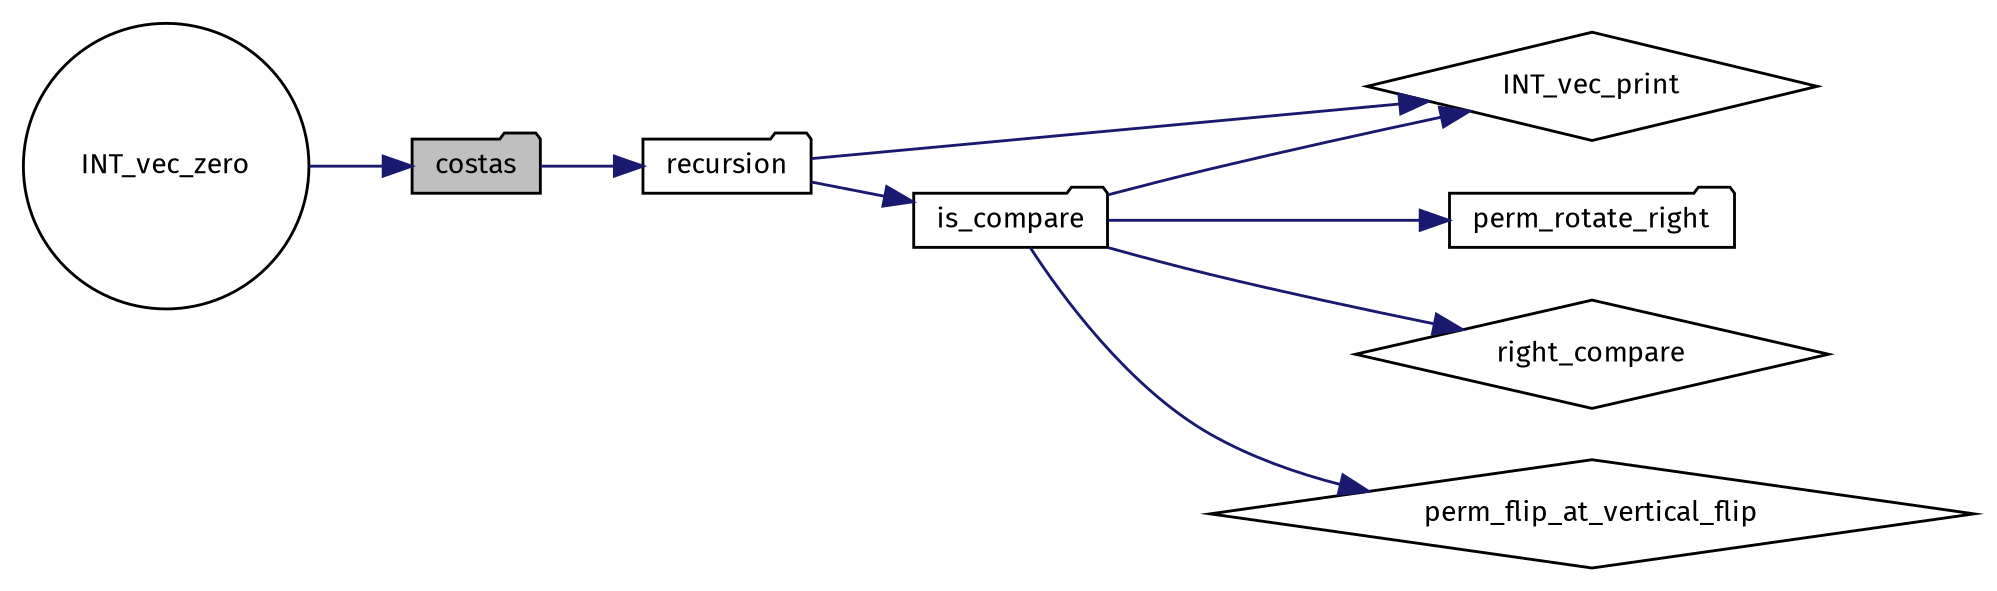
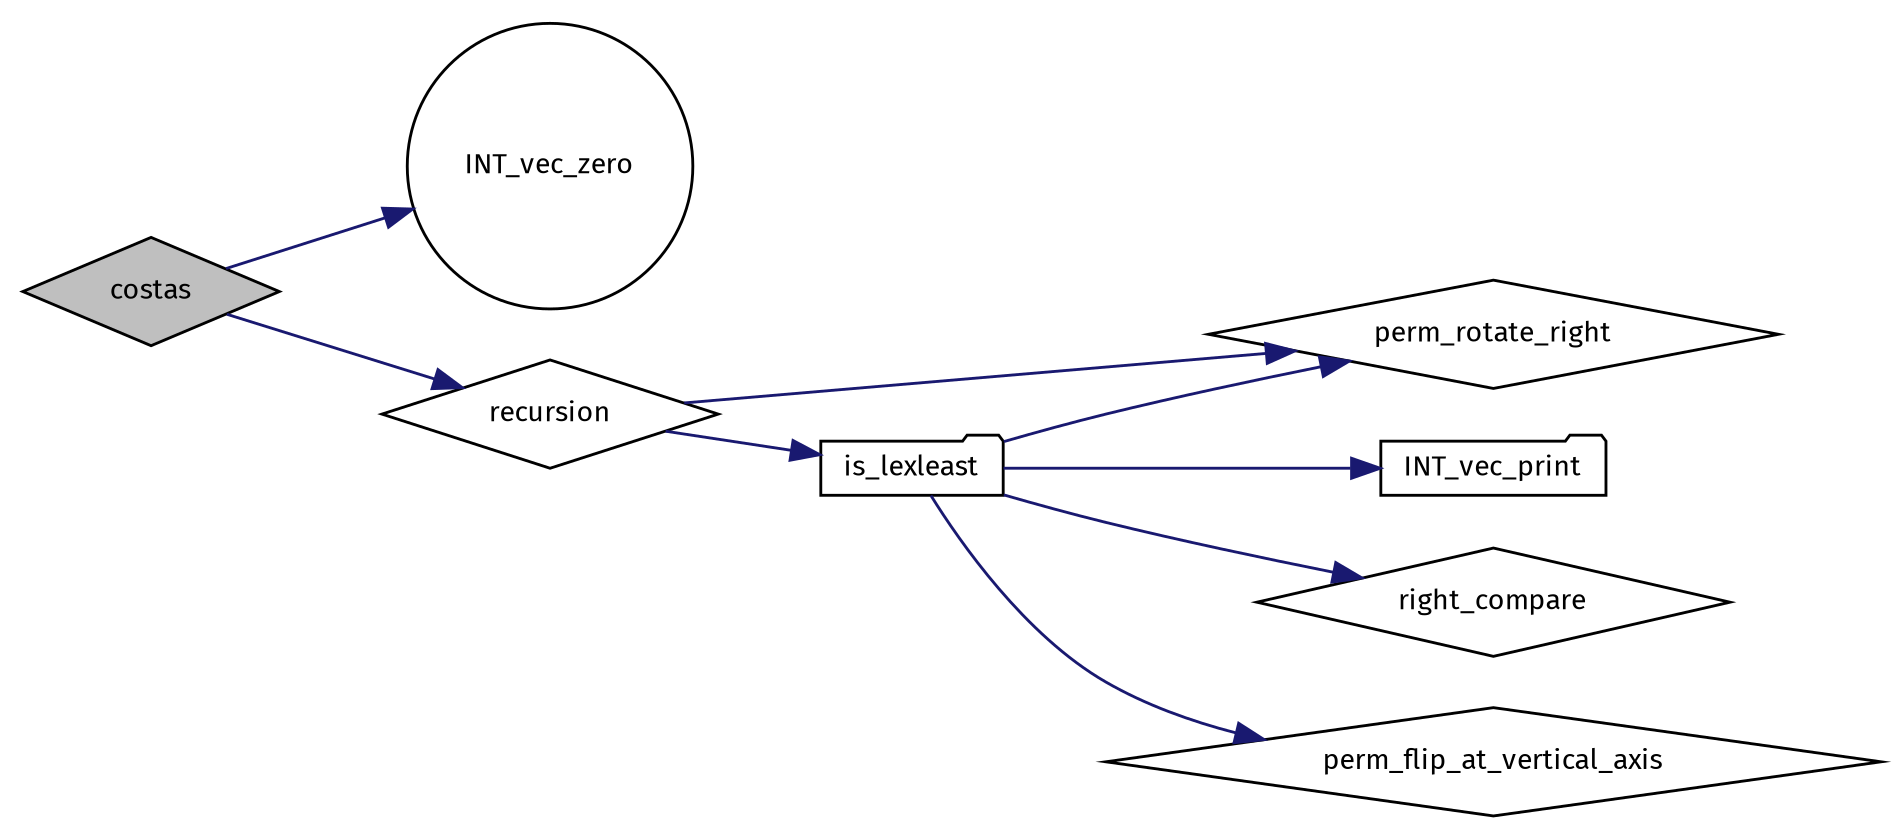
(1592, 86) -> (1493, 468)
(1105, 131) -> (975, 378)
(346, 166) -> (306, 243)
(476, 166) -> (151, 292)
(727, 166) -> (550, 414)
(1011, 220) -> (912, 468)
(1592, 220) -> (1493, 334)
(1592, 514) -> (1493, 762)
